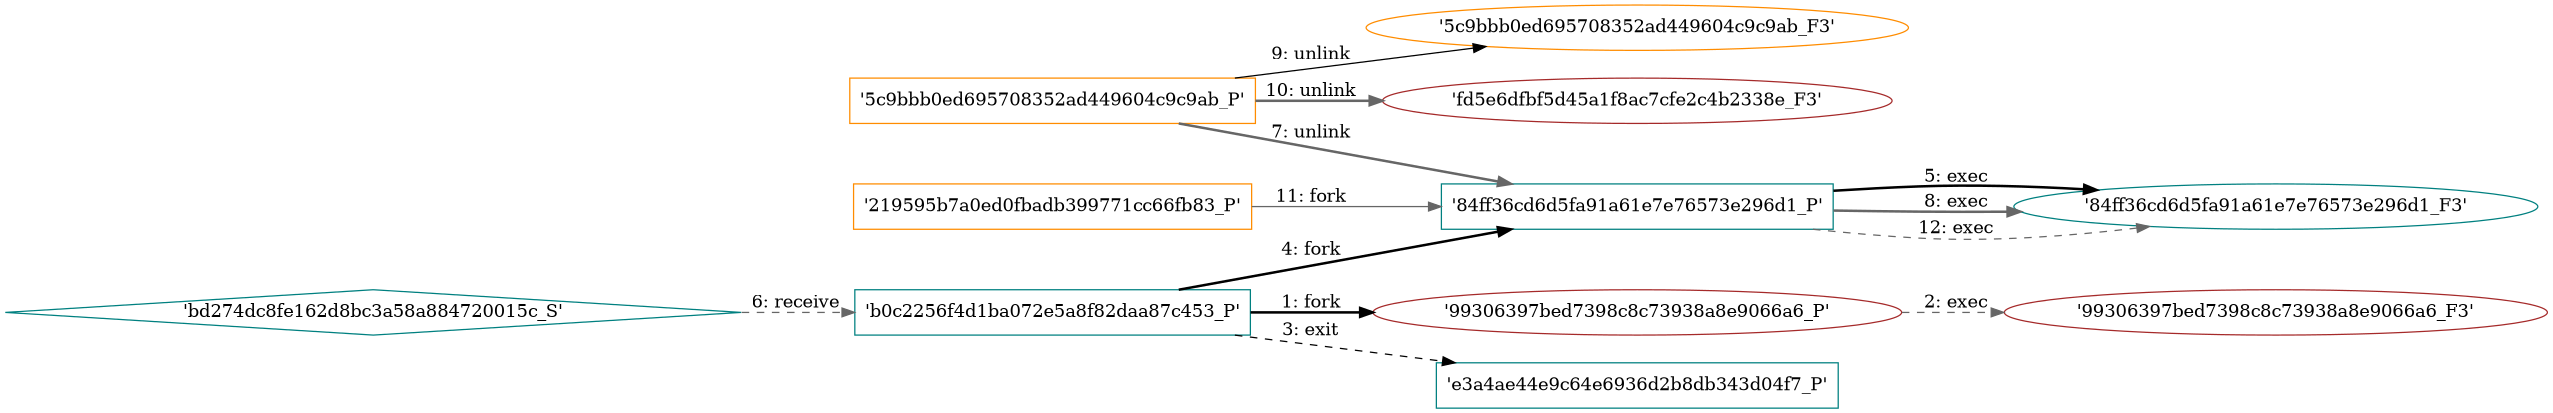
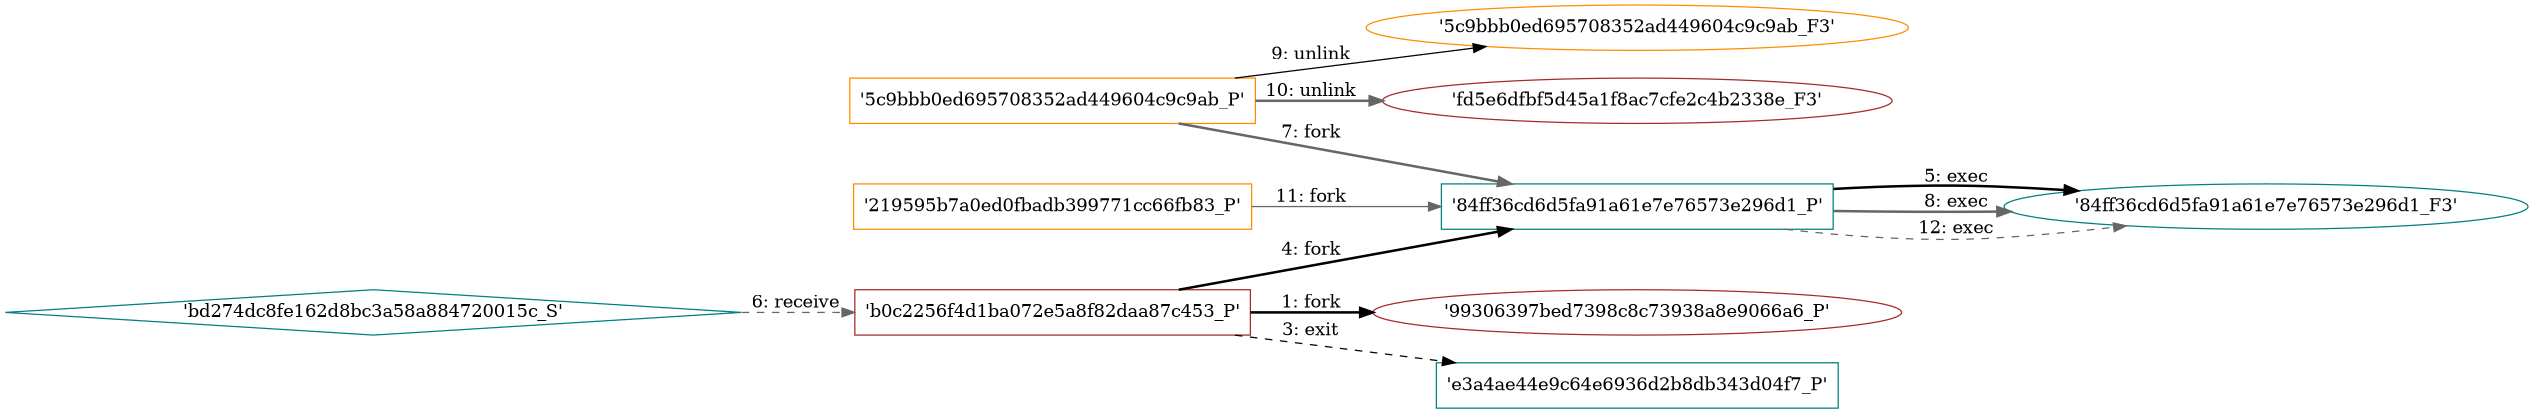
(1311, 133) -> (1311, 133)
(1053, 312) -> (1053, 312)
(2276, 312) -> none
